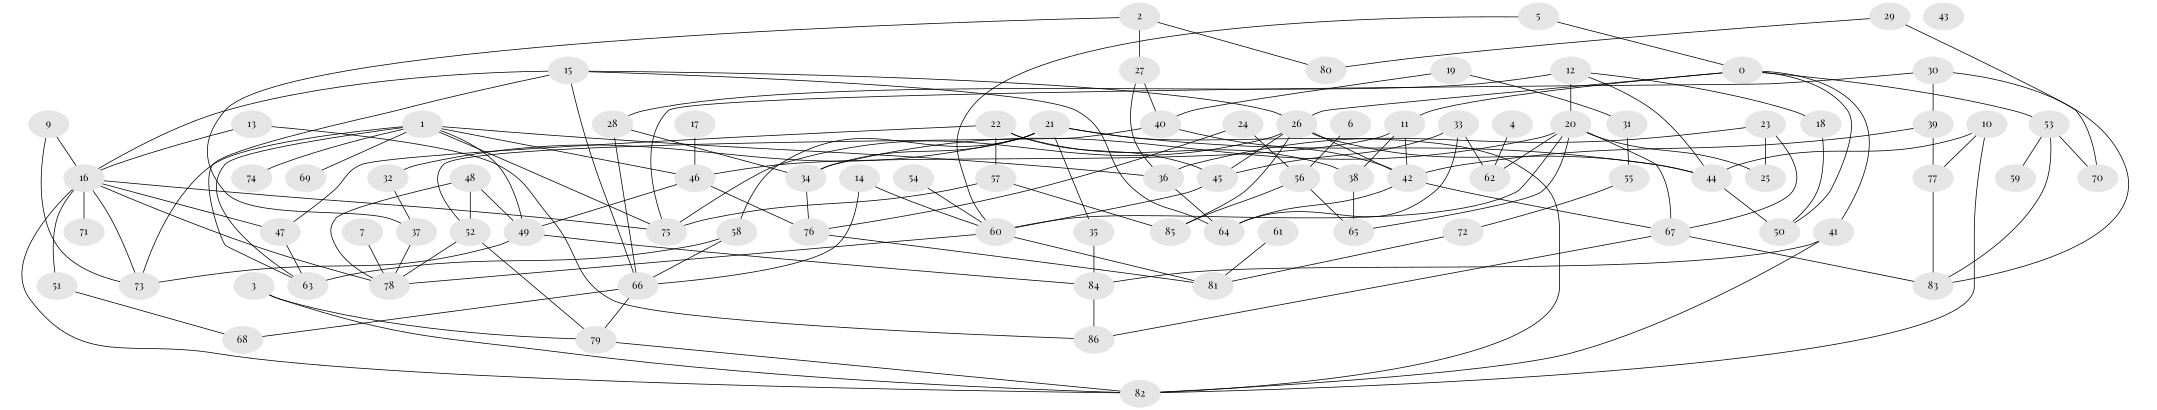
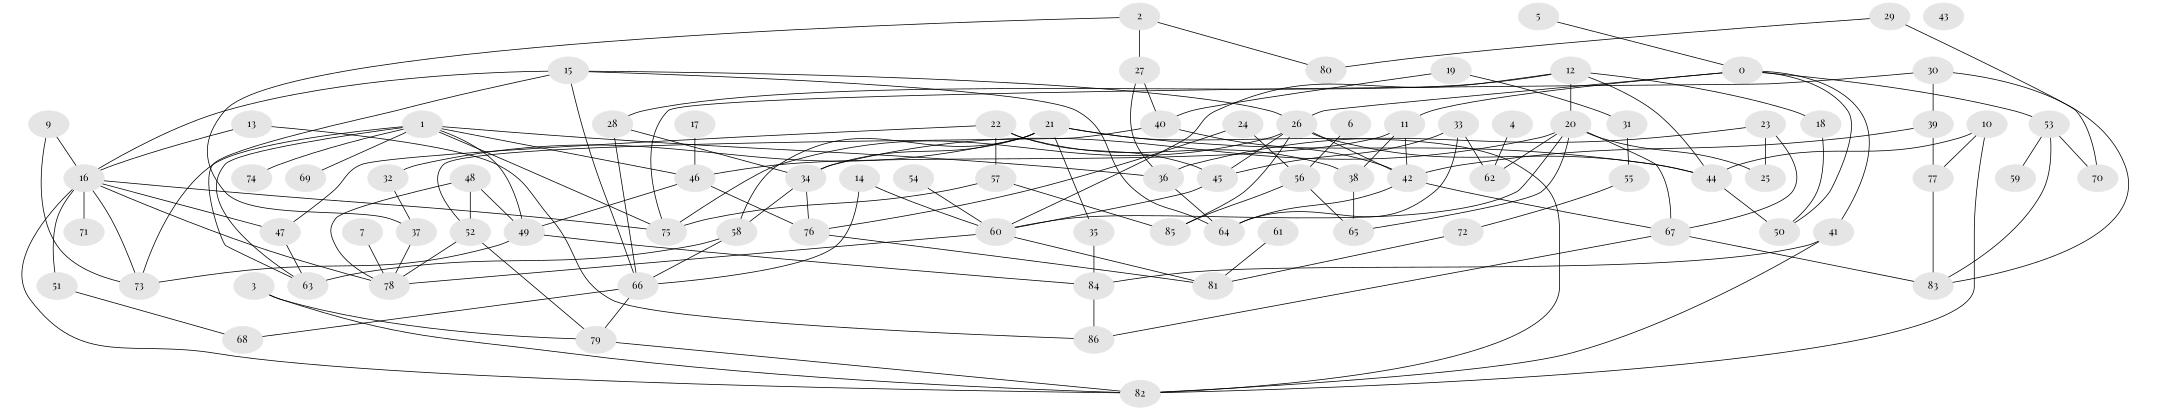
(1176, 36) -> (1212, 113)
none -> (773, 204)
